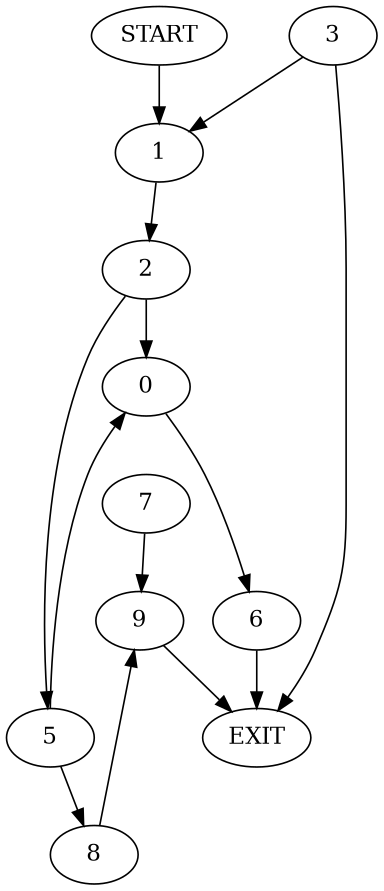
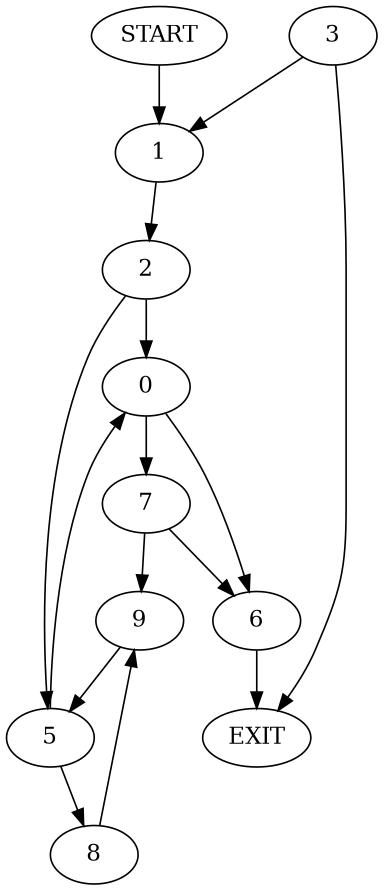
none -> (146, 437)
none -> (196, 556)
(191, 673) -> (100, 673)
